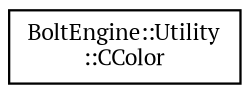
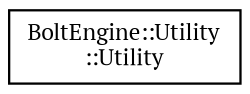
(125, 47) -> (125, 47)
